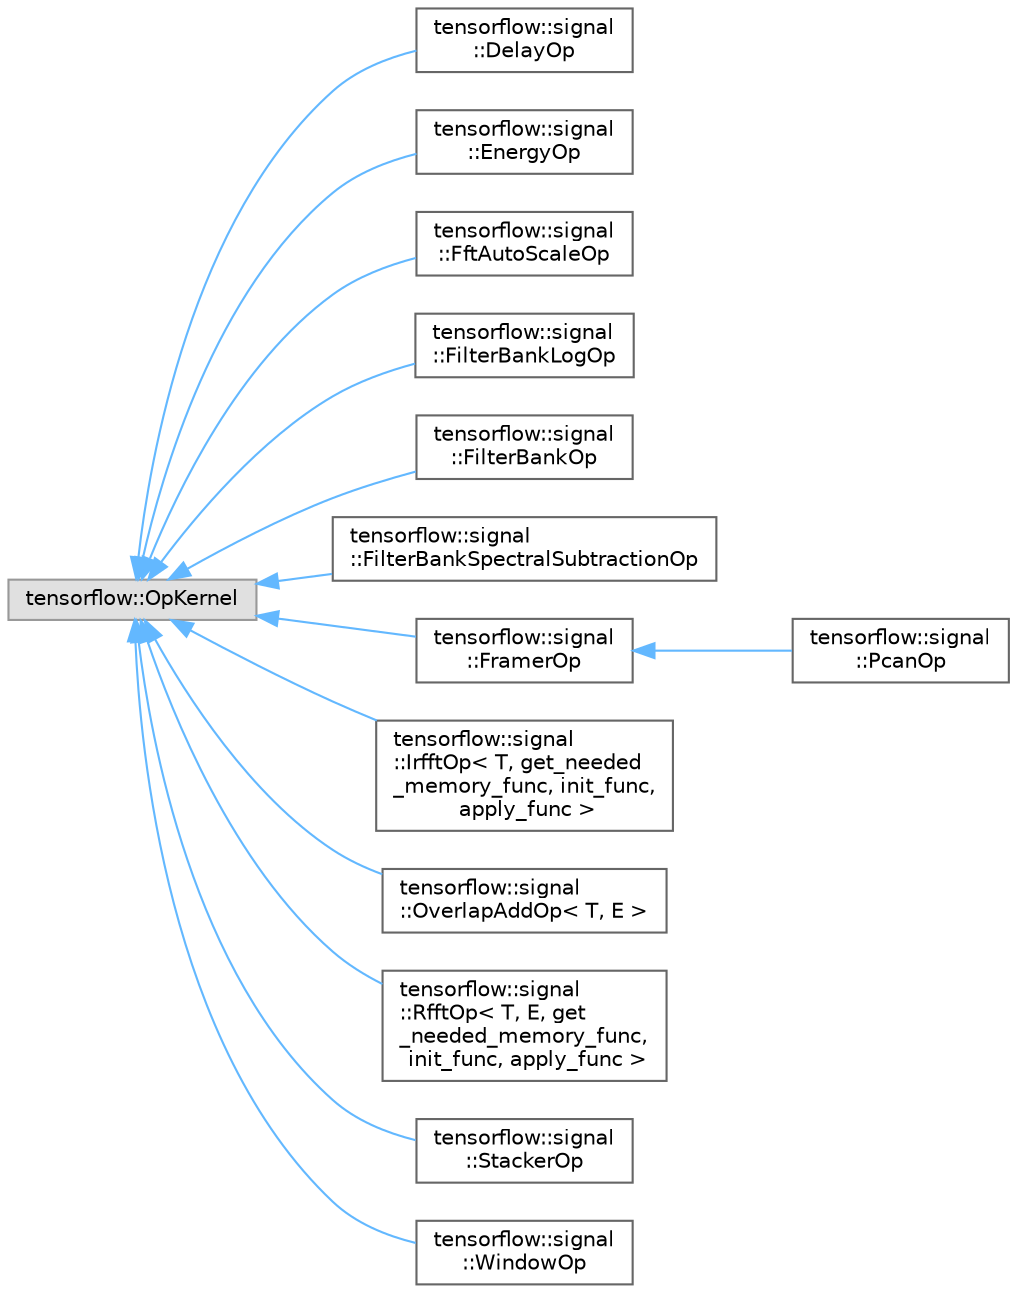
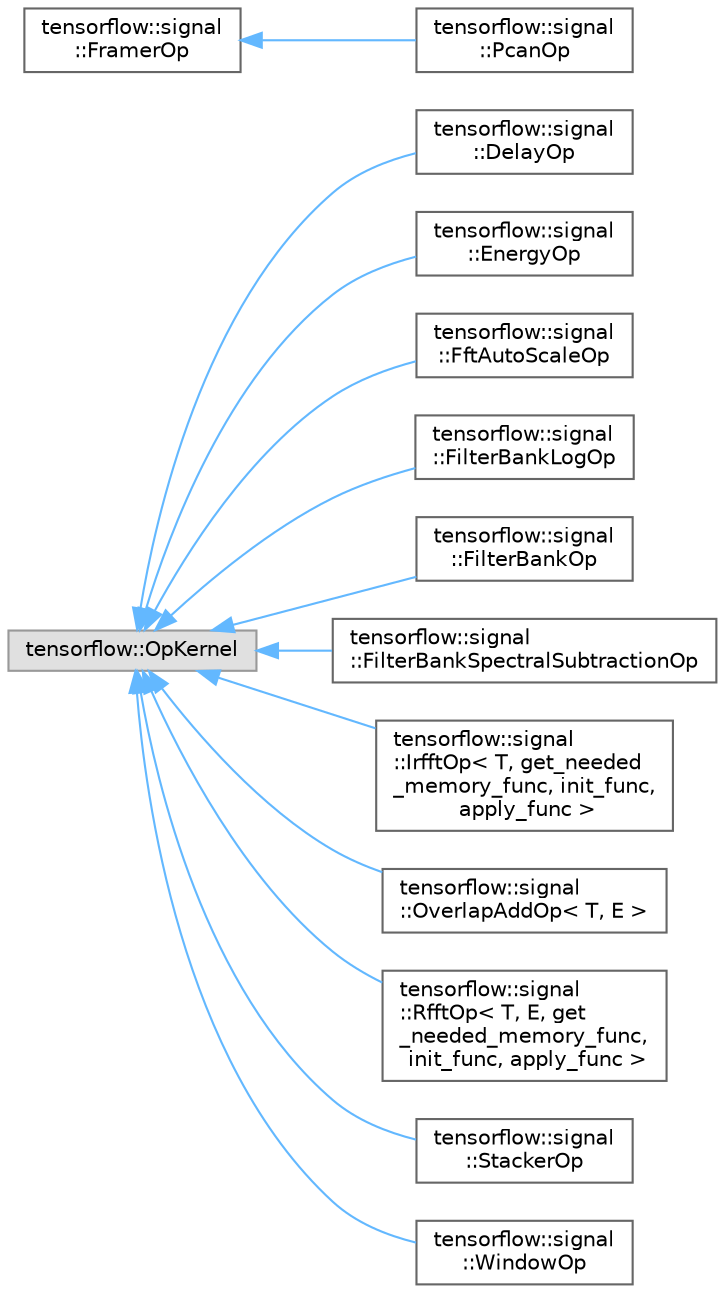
(347, 628) -> none
